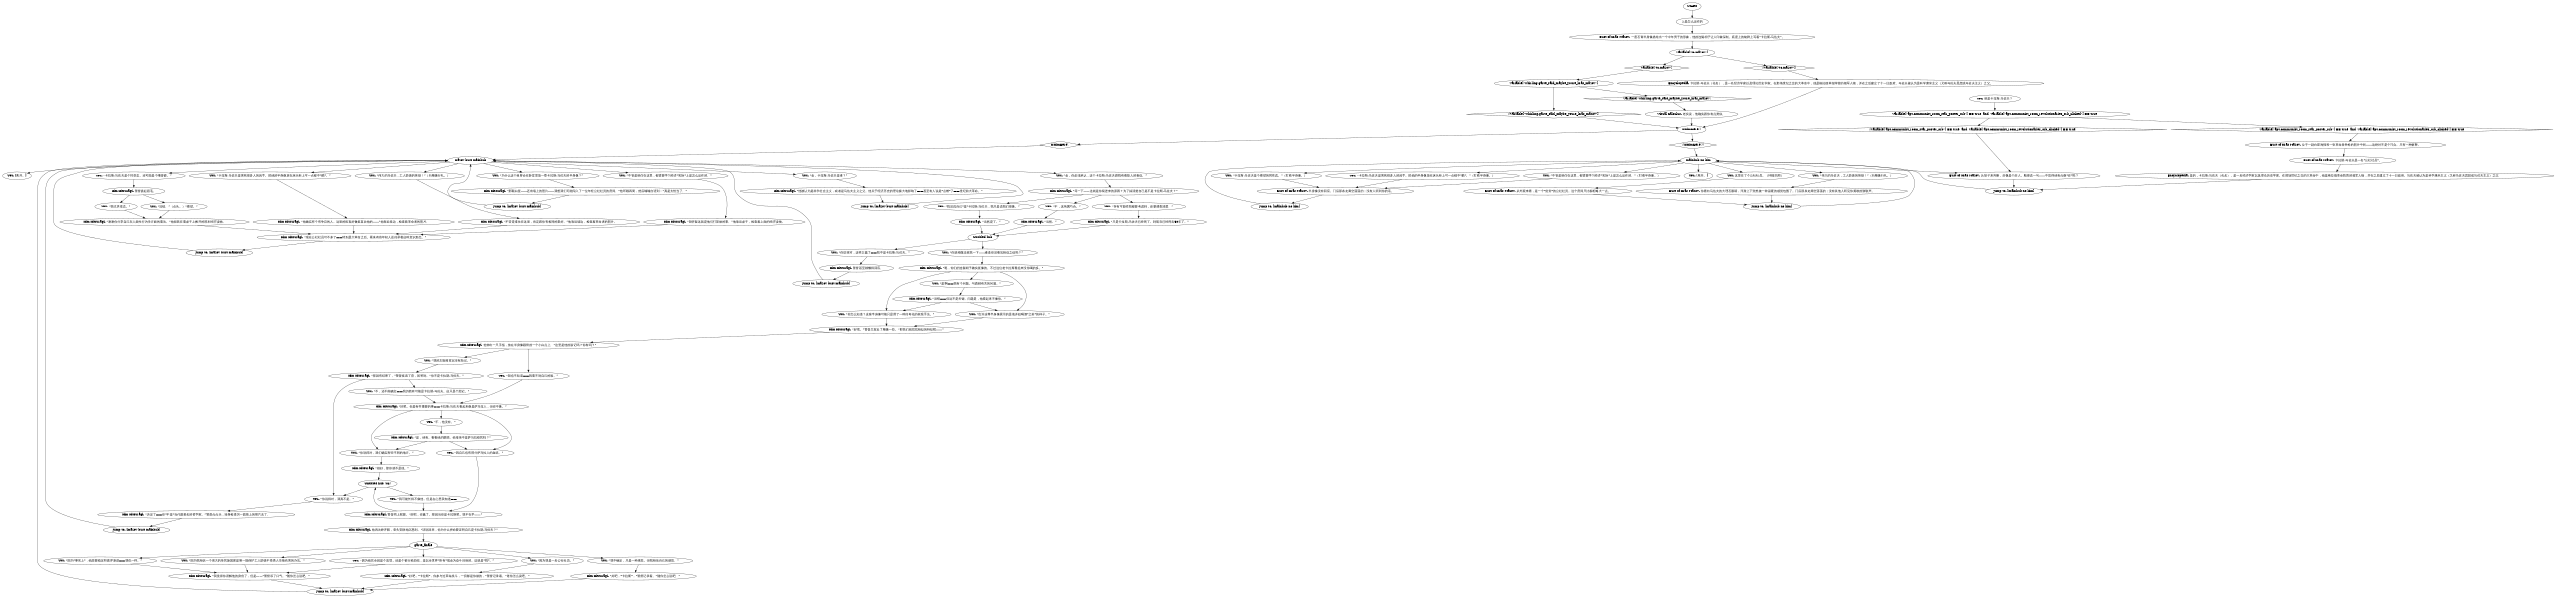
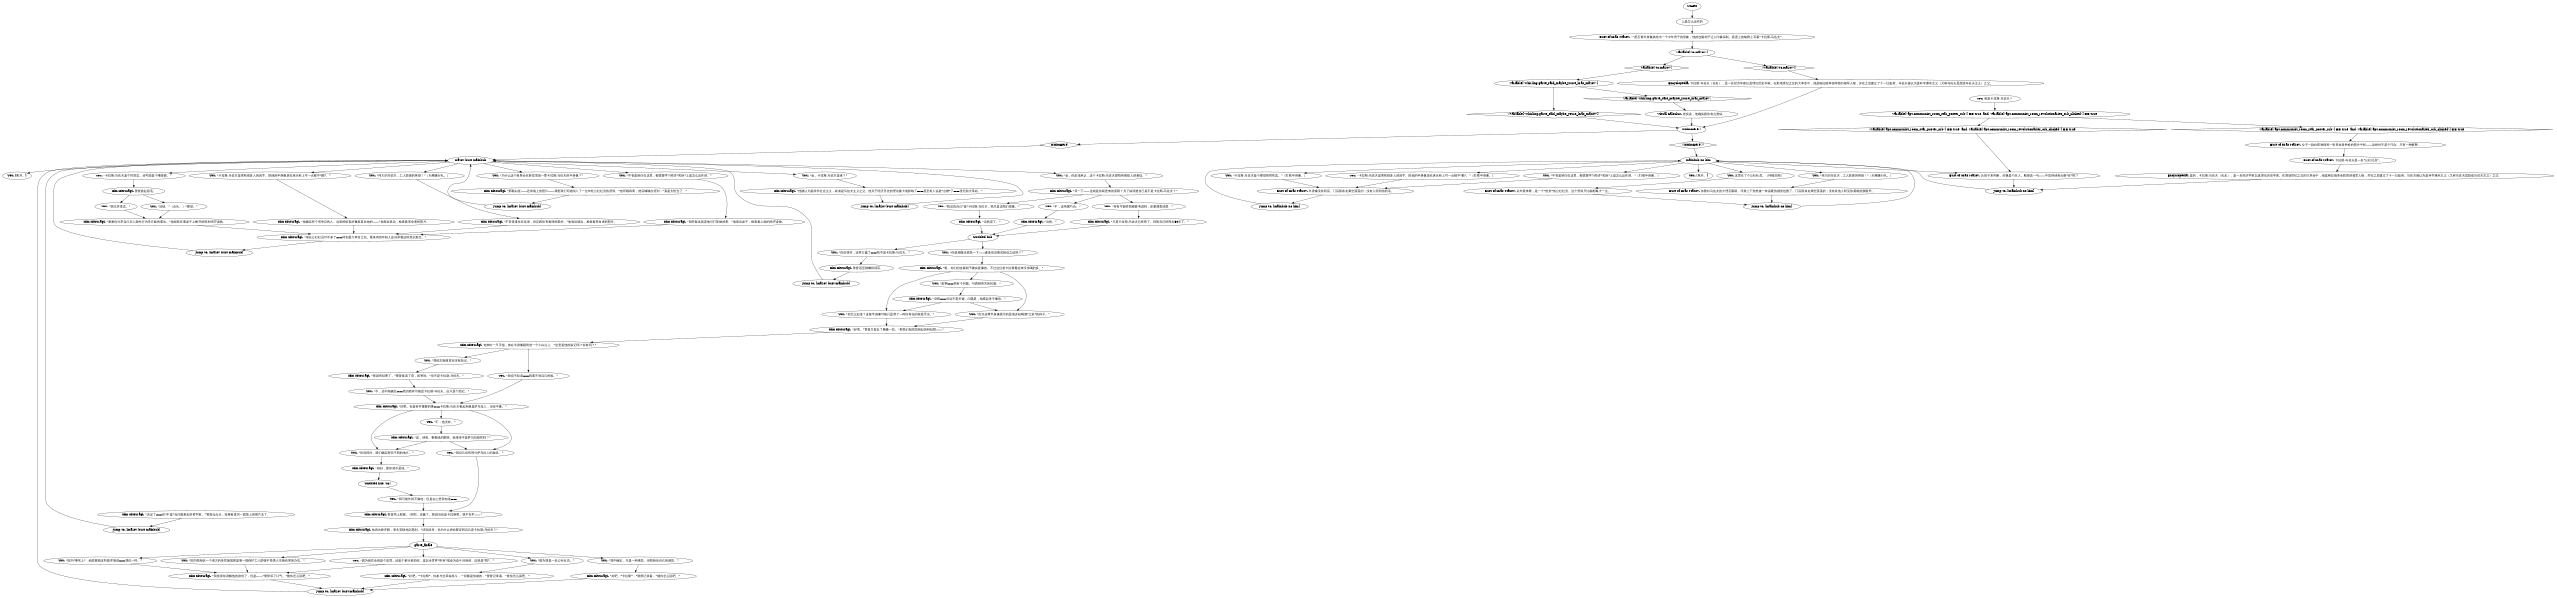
(334, 499) -> none
(379, 506) -> (423, 521)
